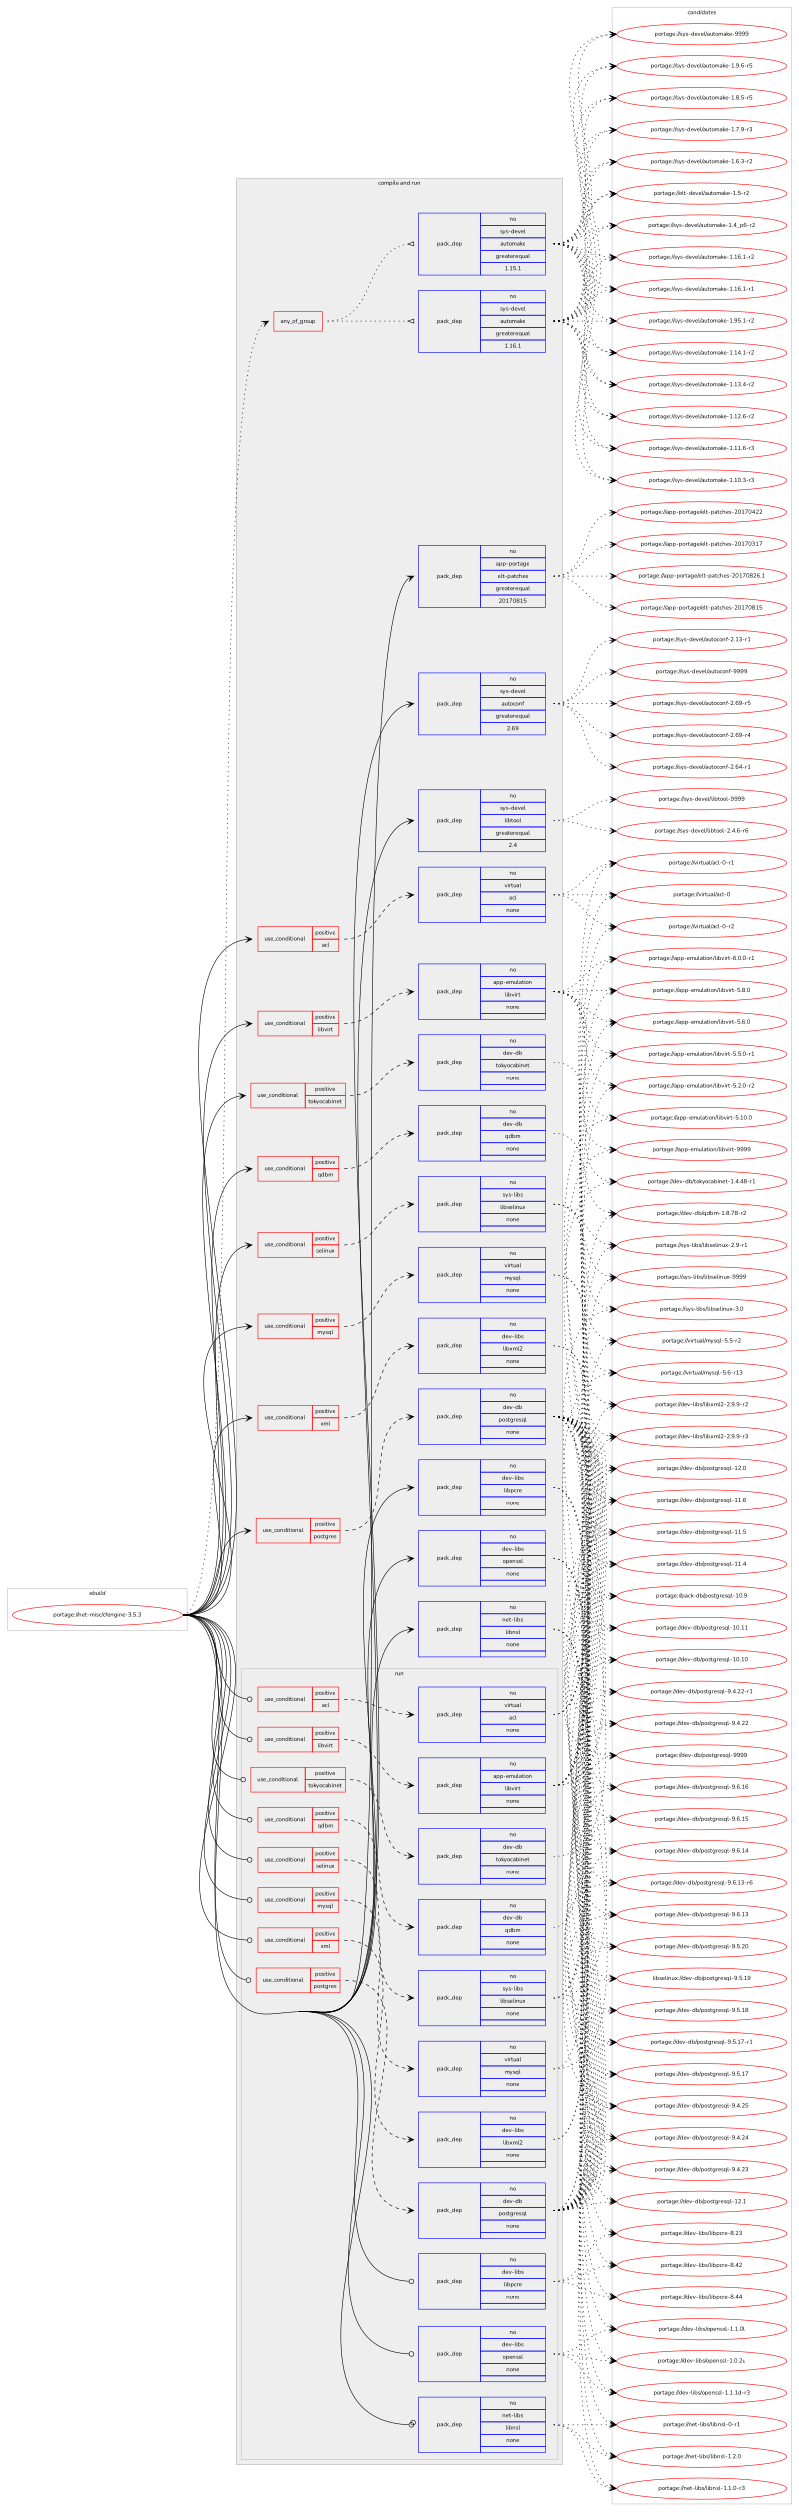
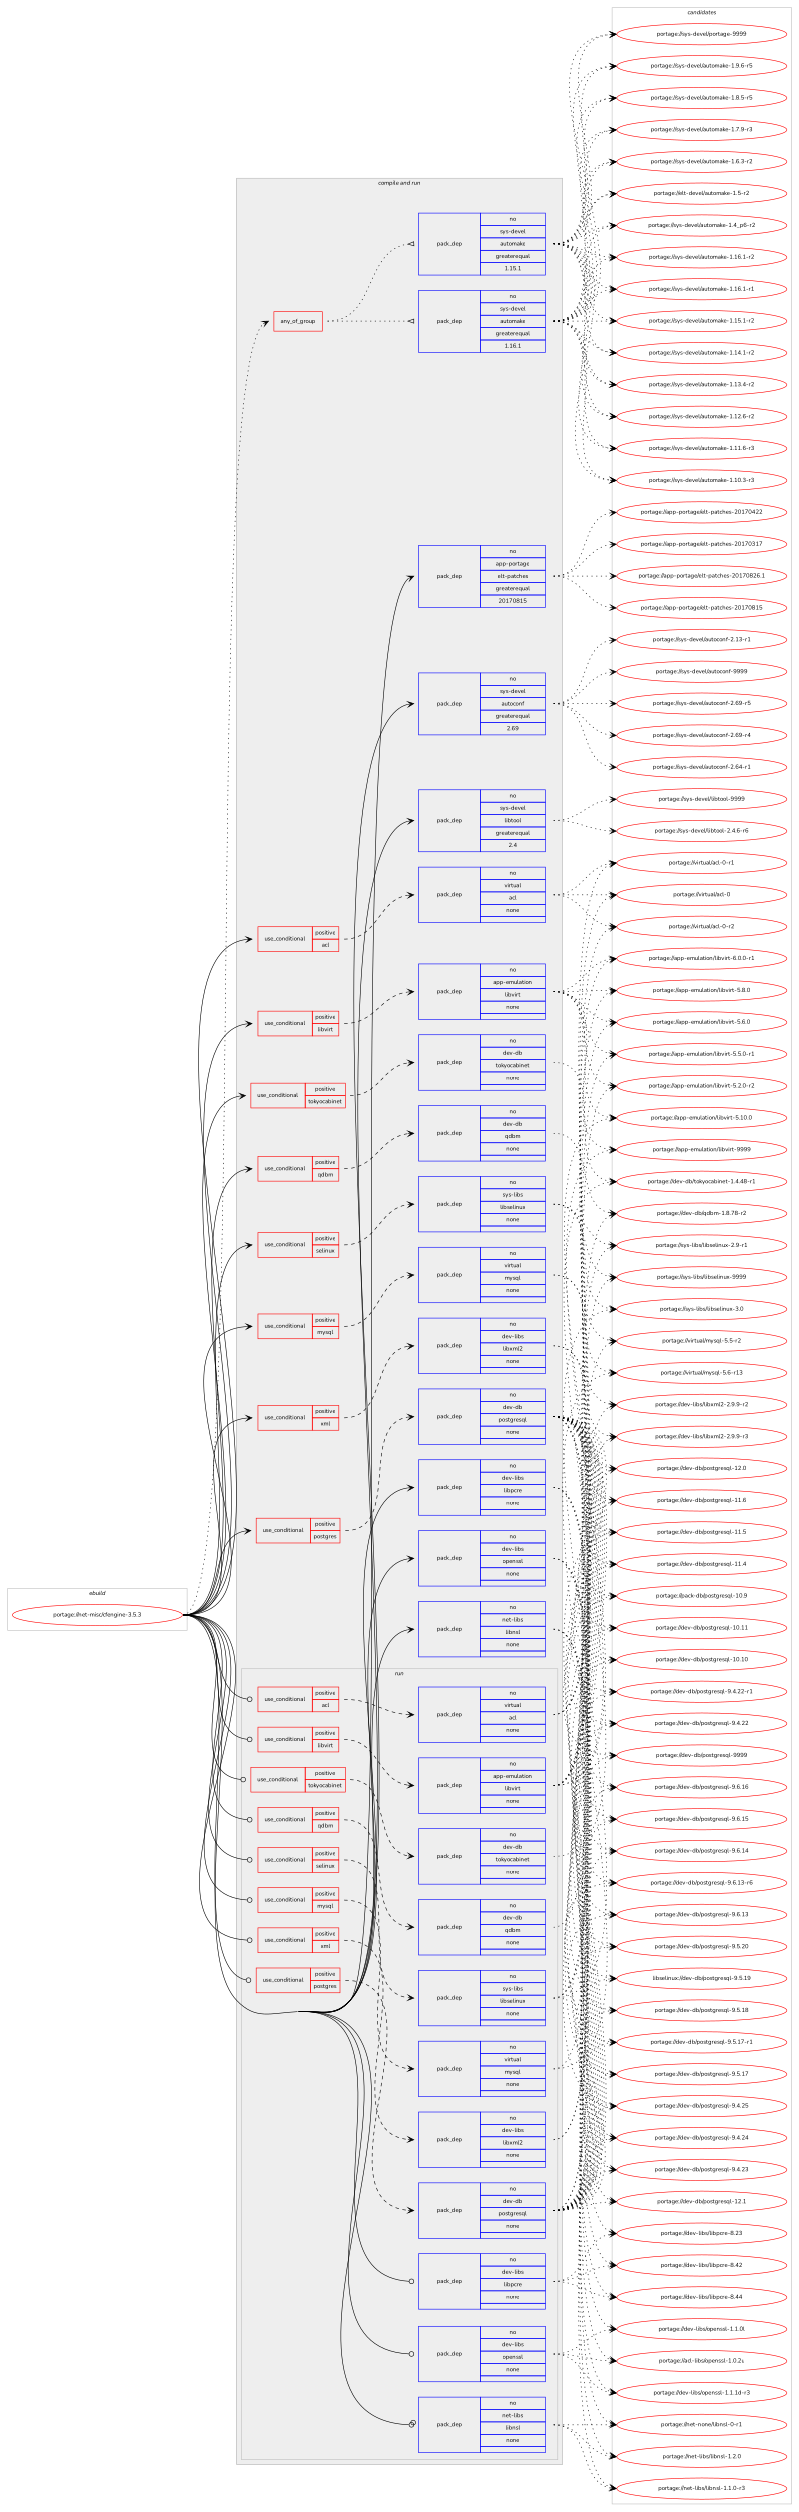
(702, 34) -> (702, 34)
(702, 321) -> (702, 321)
(702, 2361) -> (702, 2361)
(702, 2425) -> (702, 2425)
